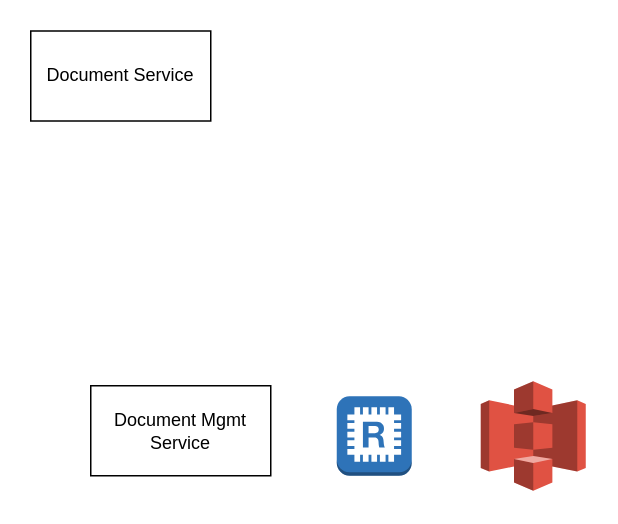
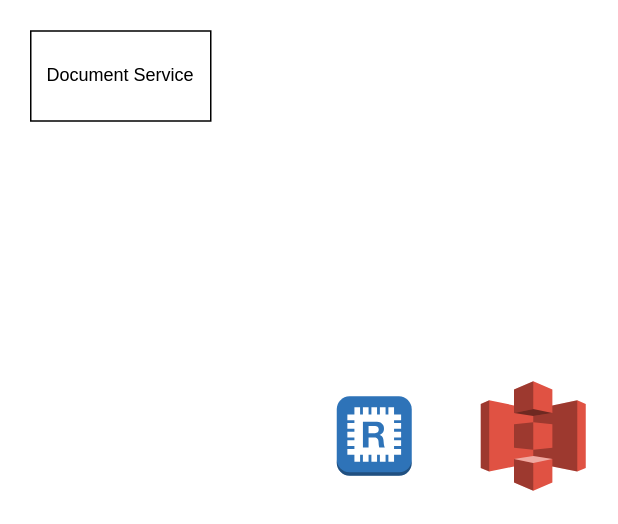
(181, 431) -> none
